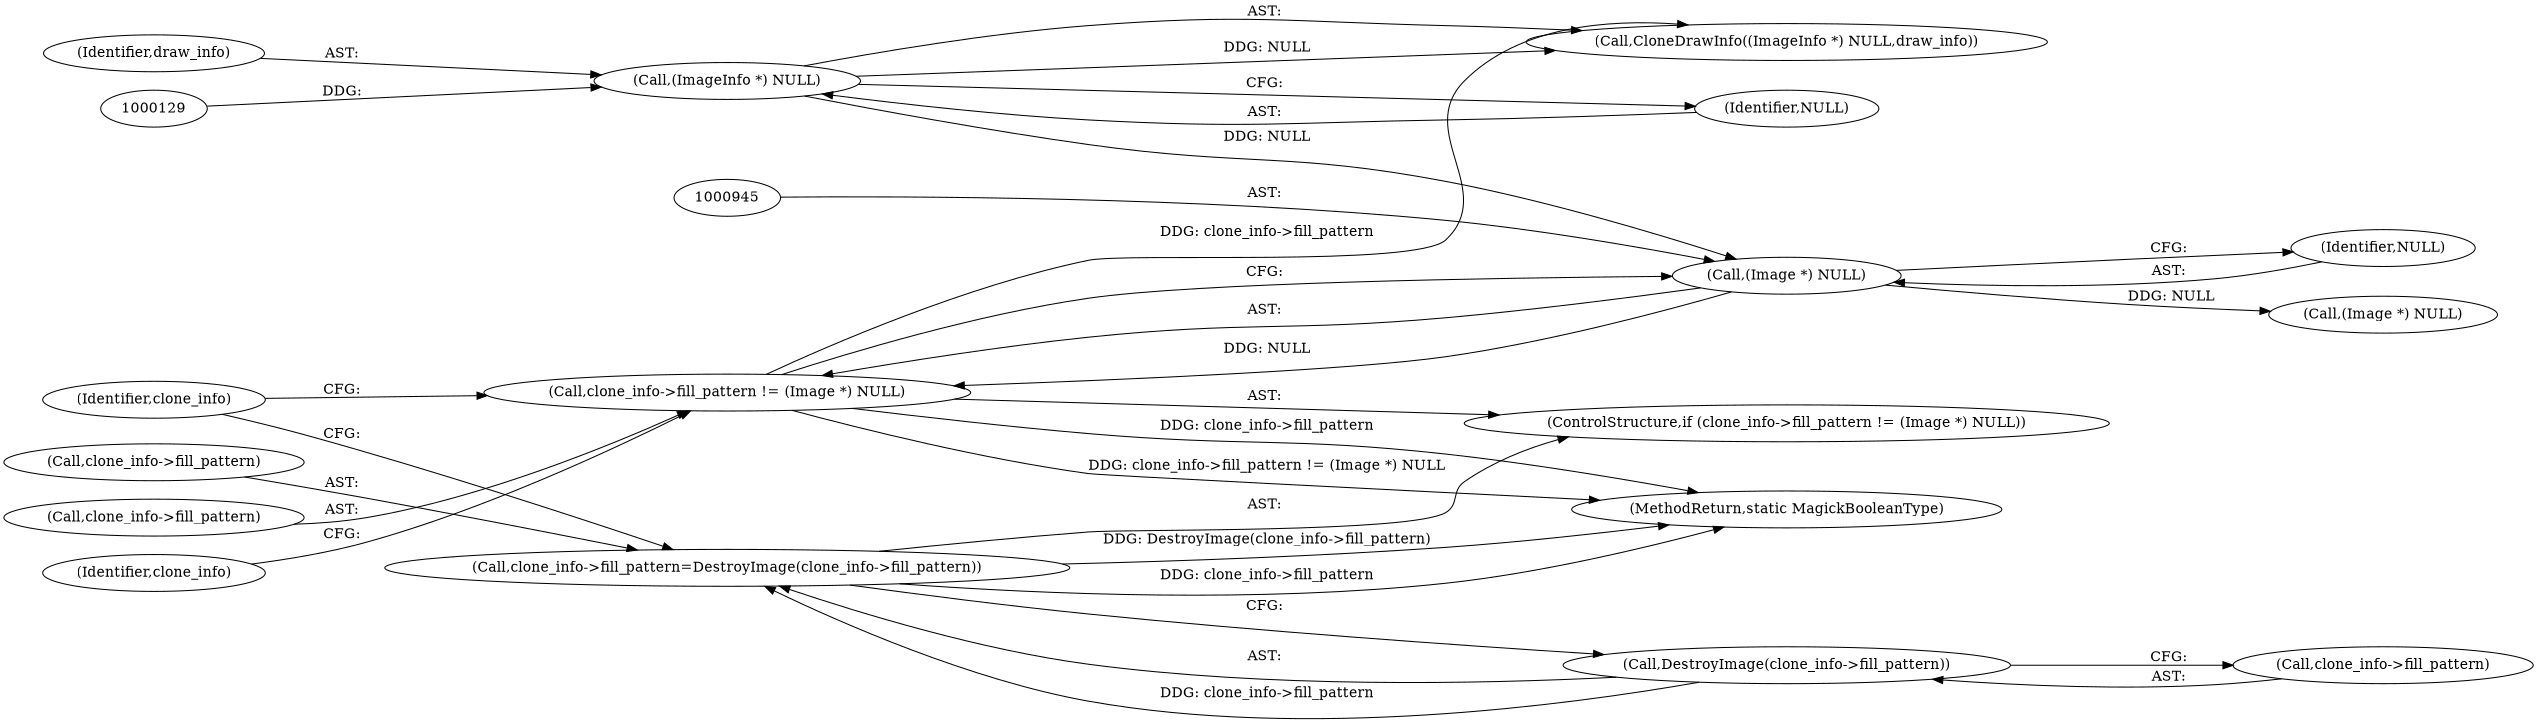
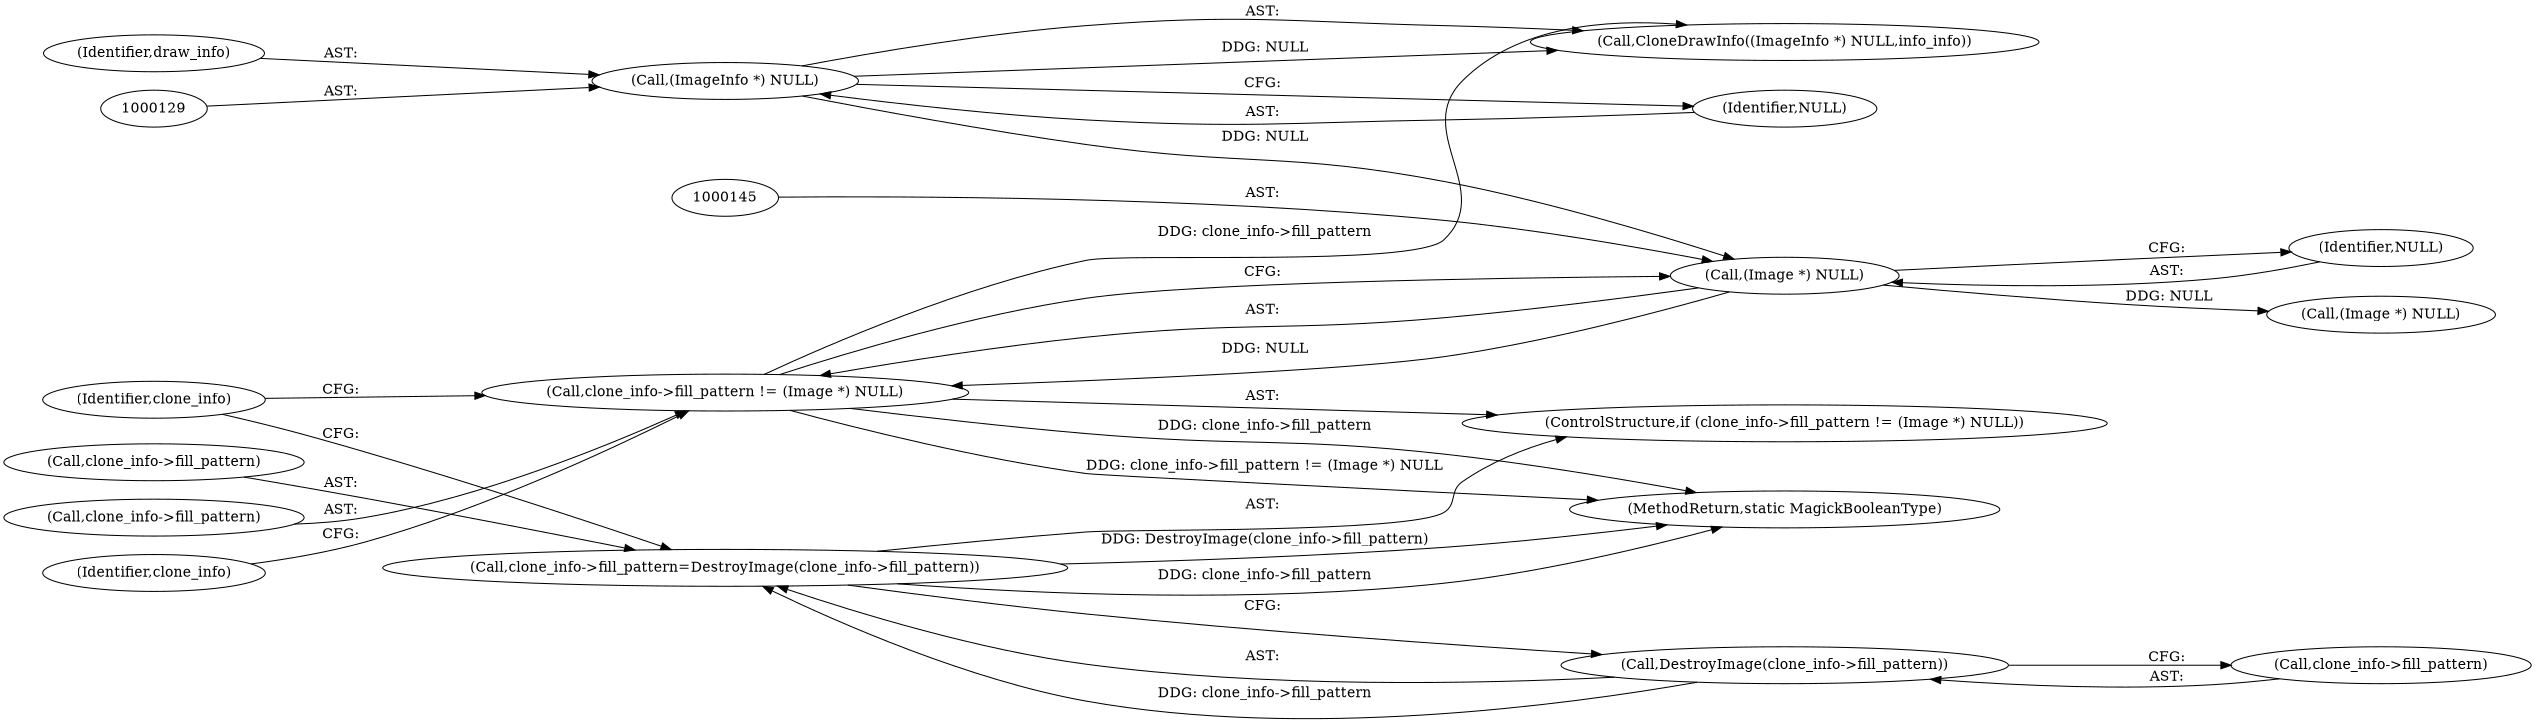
(1787, 42) -> (1785, 42)
(344, 92) -> (343, 92)
(727, 198) -> (725, 198)
